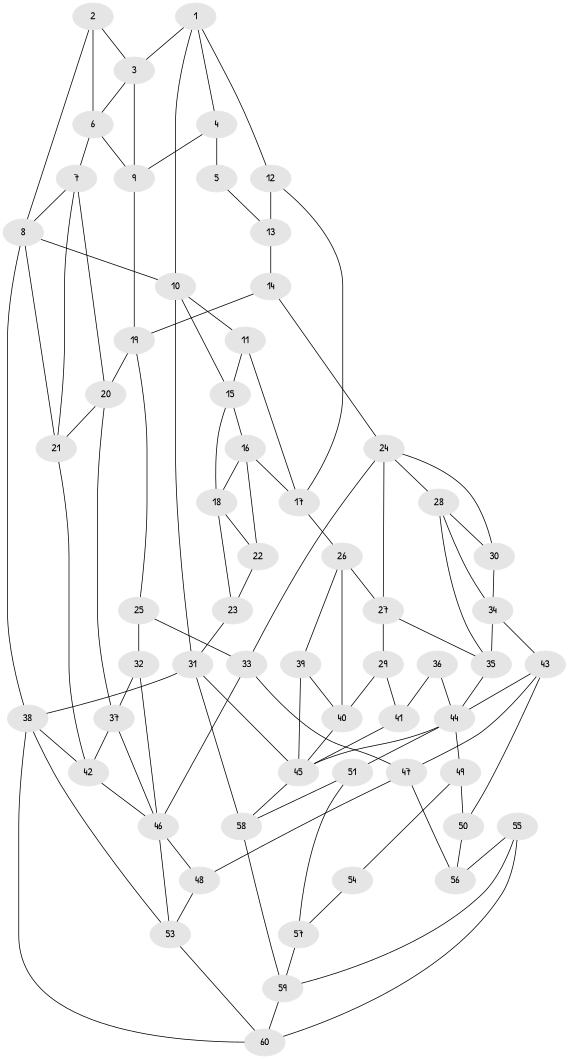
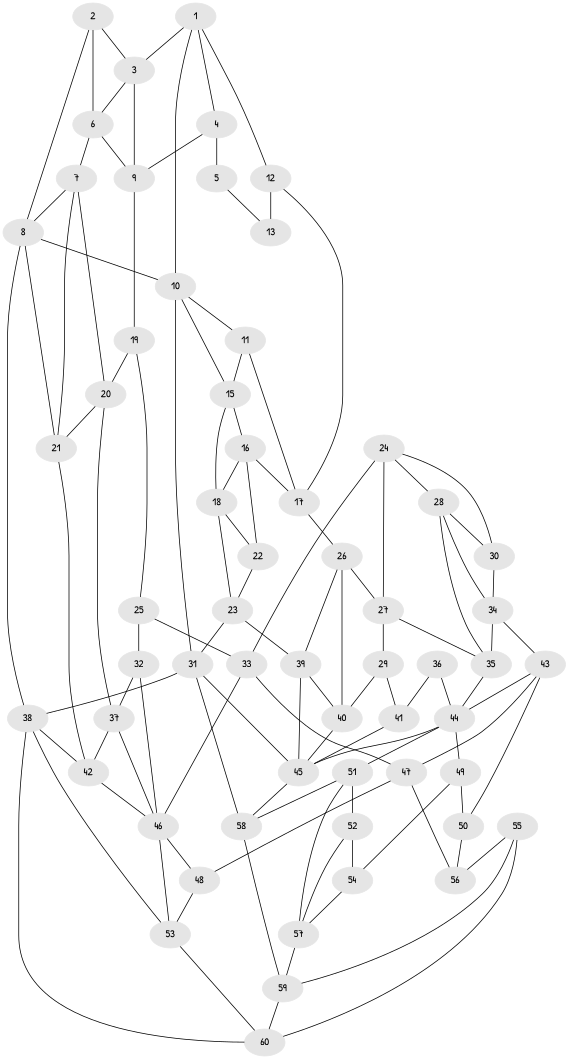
(271, 286) -> none
none -> (267, 638)
none -> (352, 826)
